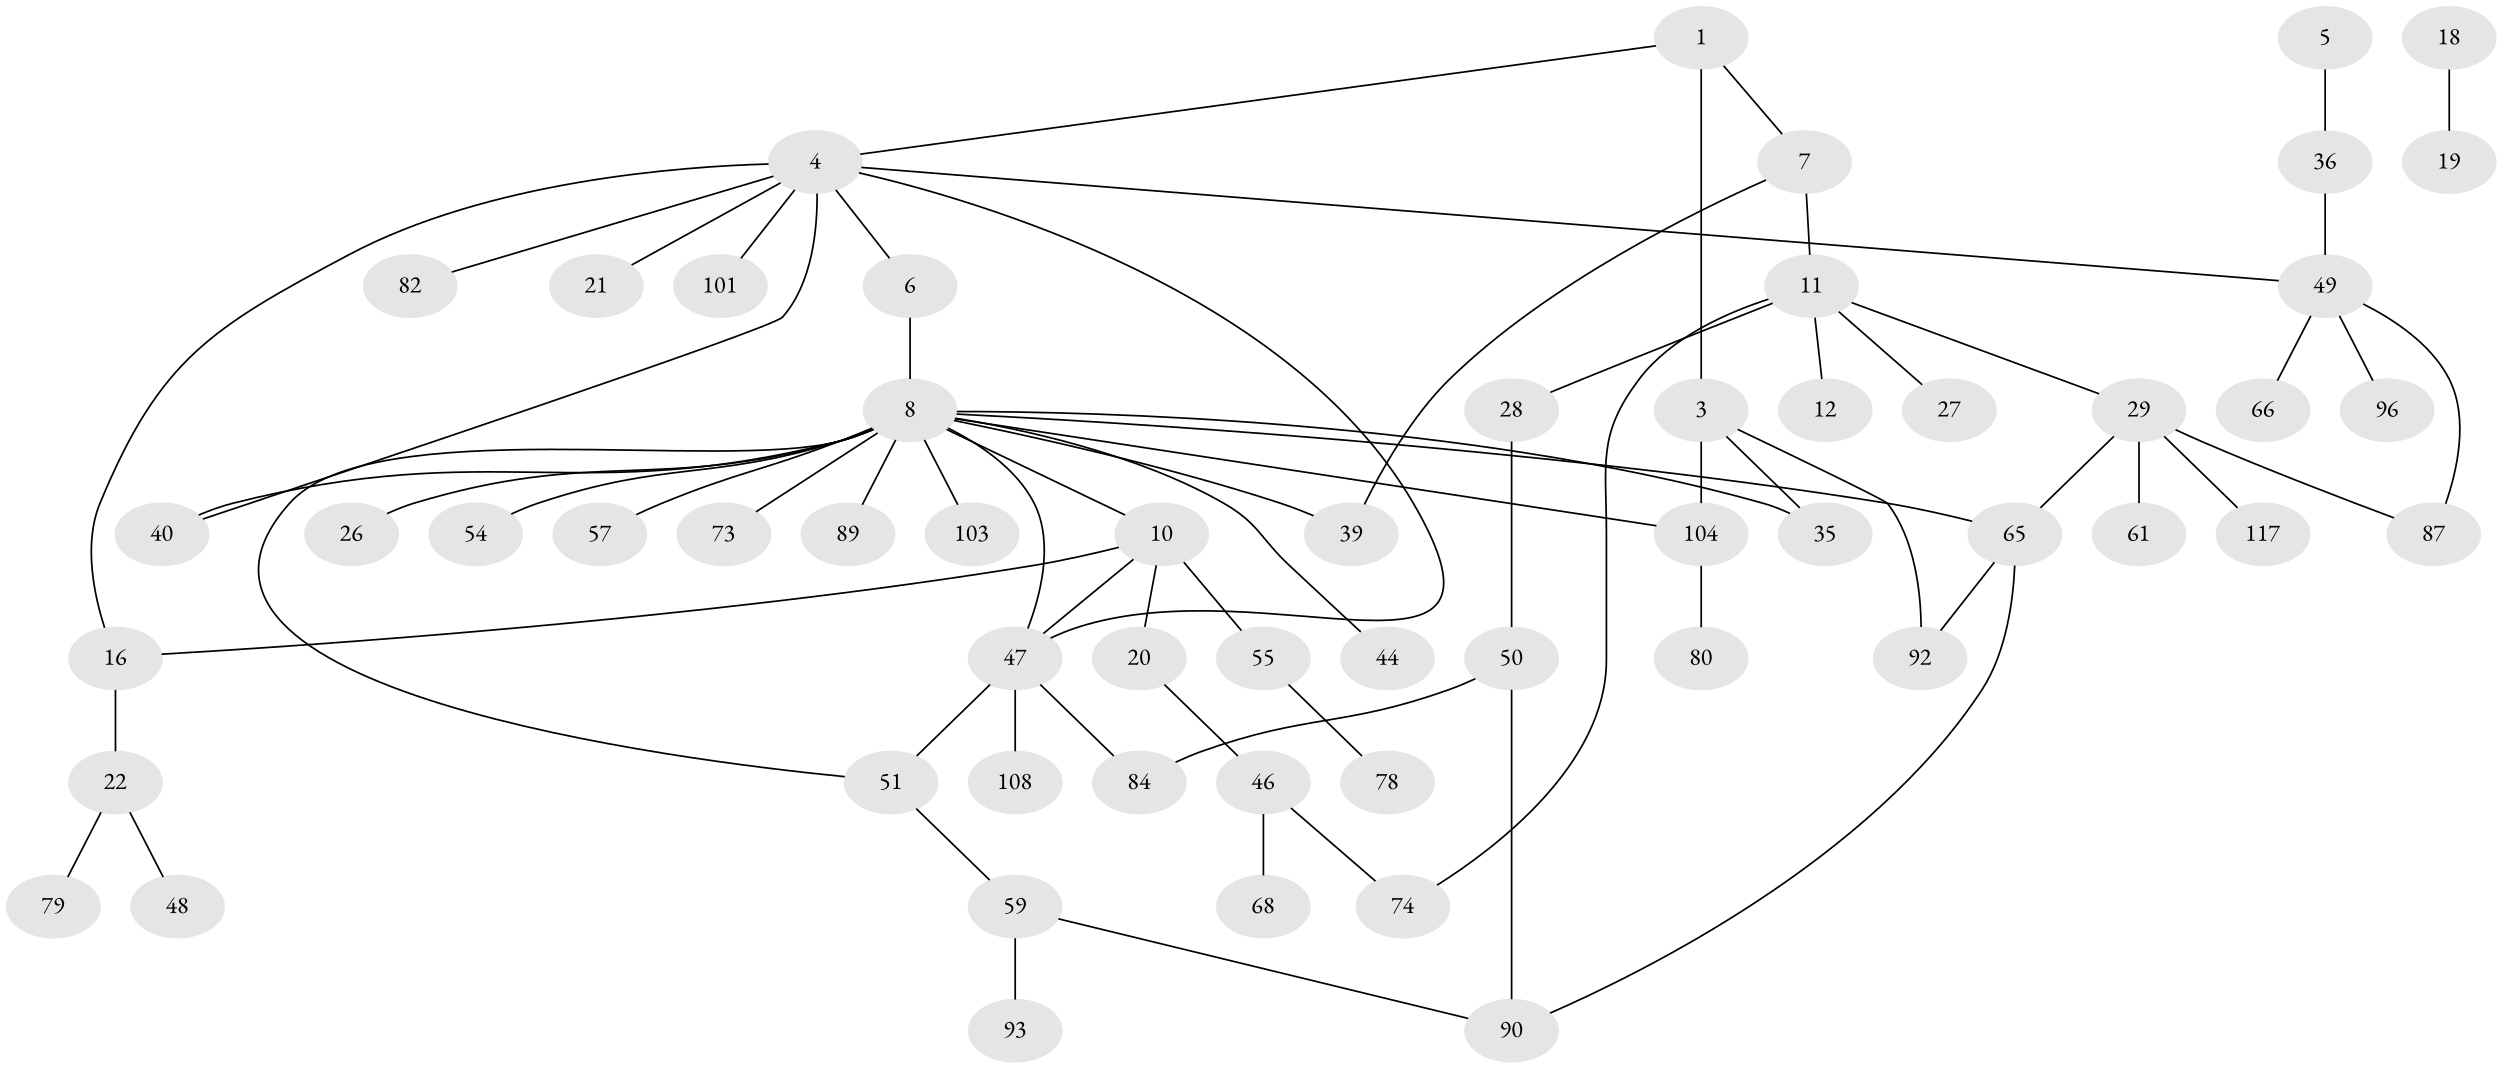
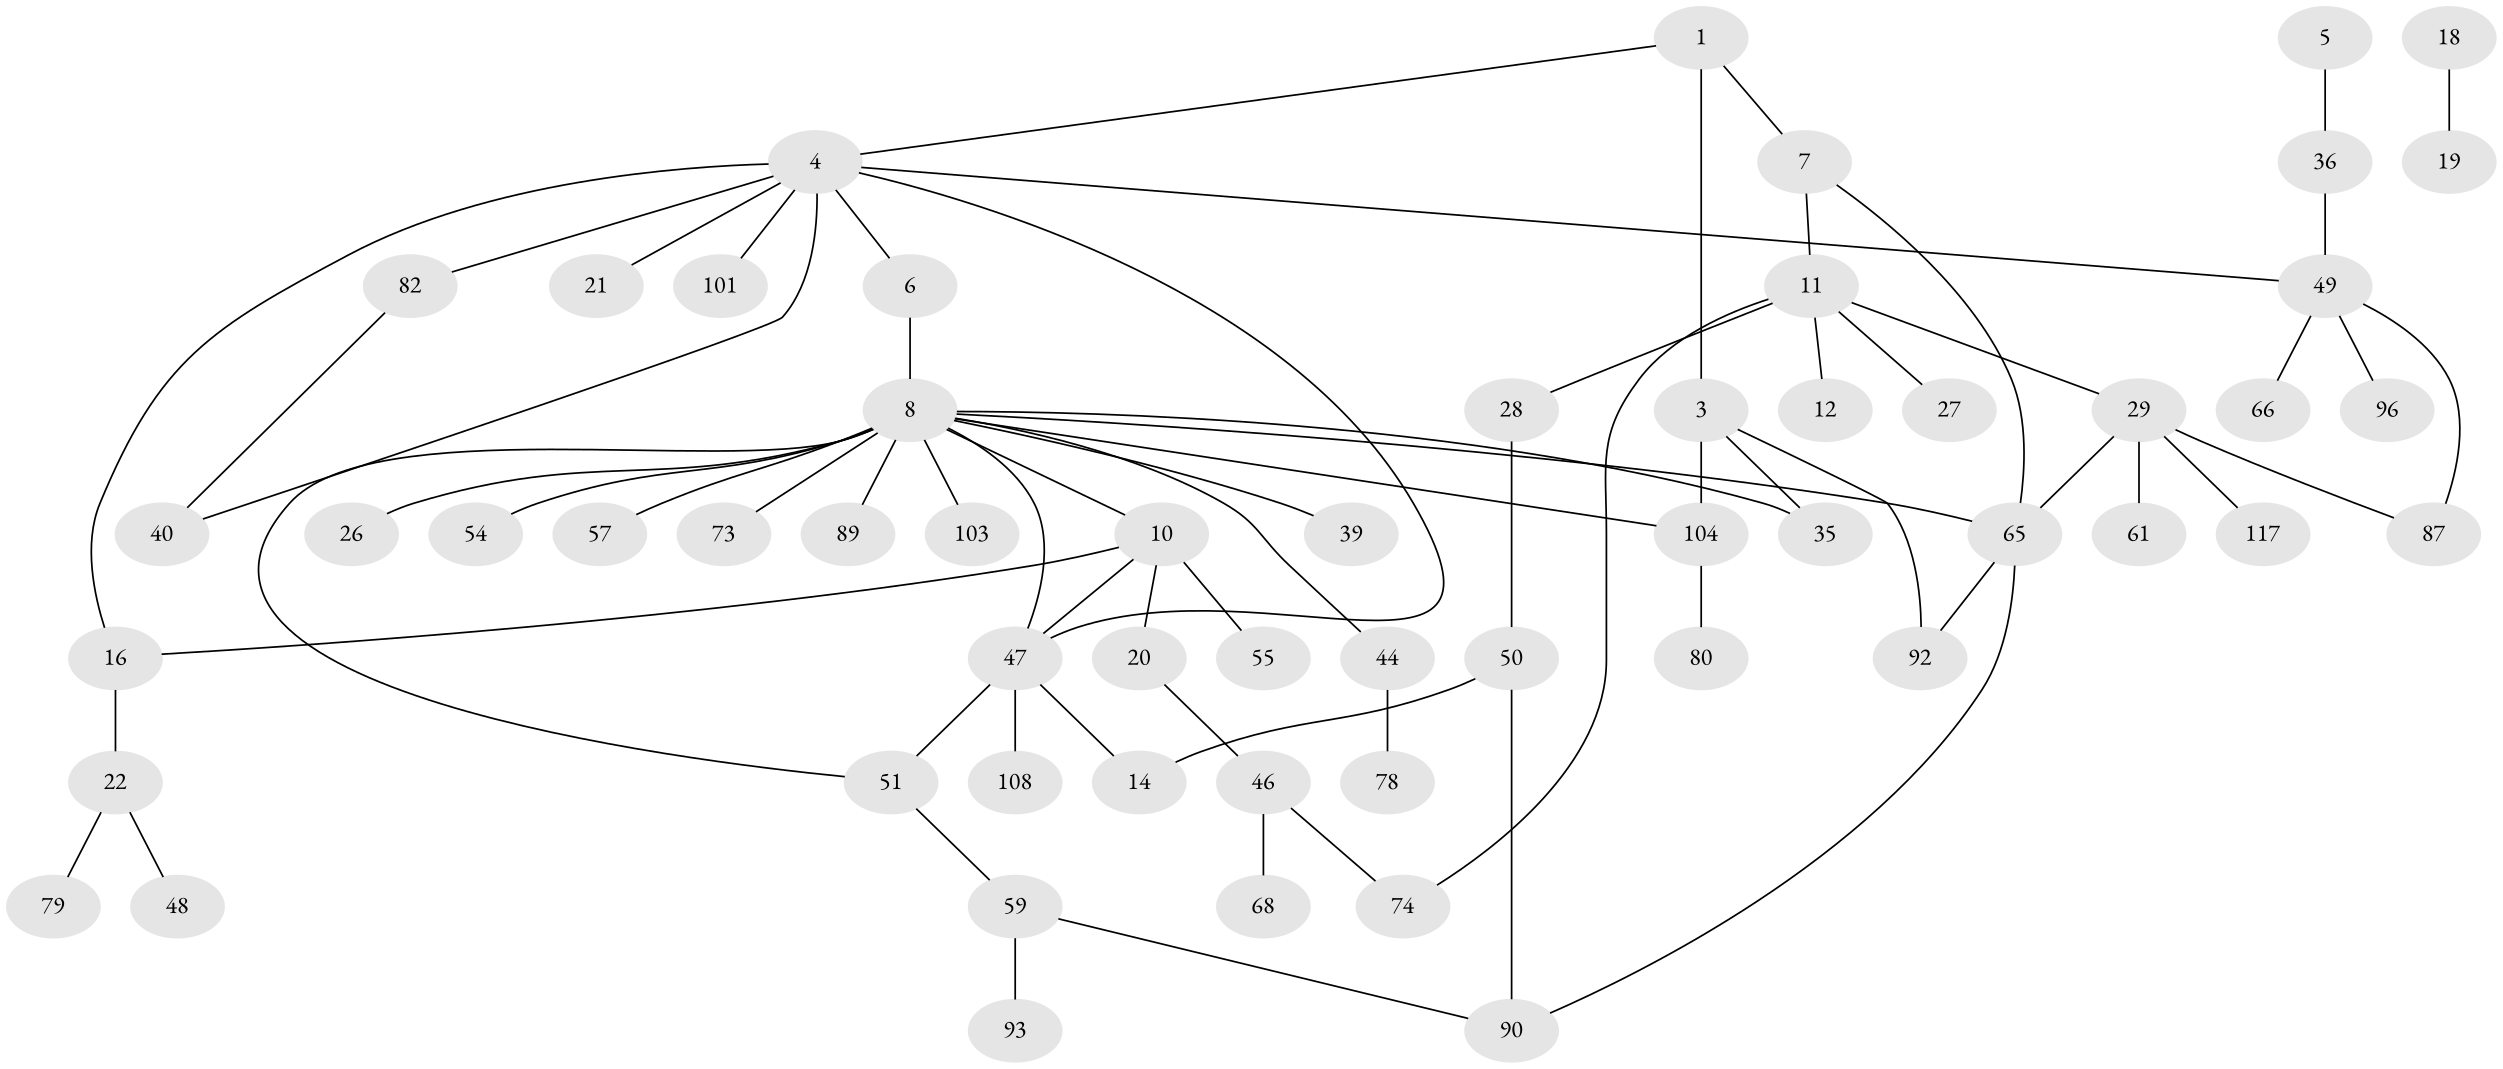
(1536, 308) -> (1977, 319)
(485, 472) -> (286, 410)
(1316, 711) -> (1388, 721)
(1139, 783) -> (1139, 783)
